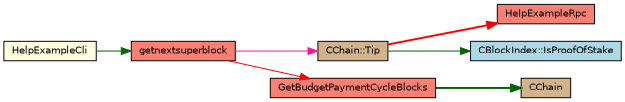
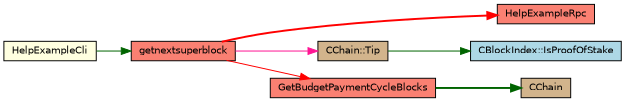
(438, 35) -> (354, 23)
